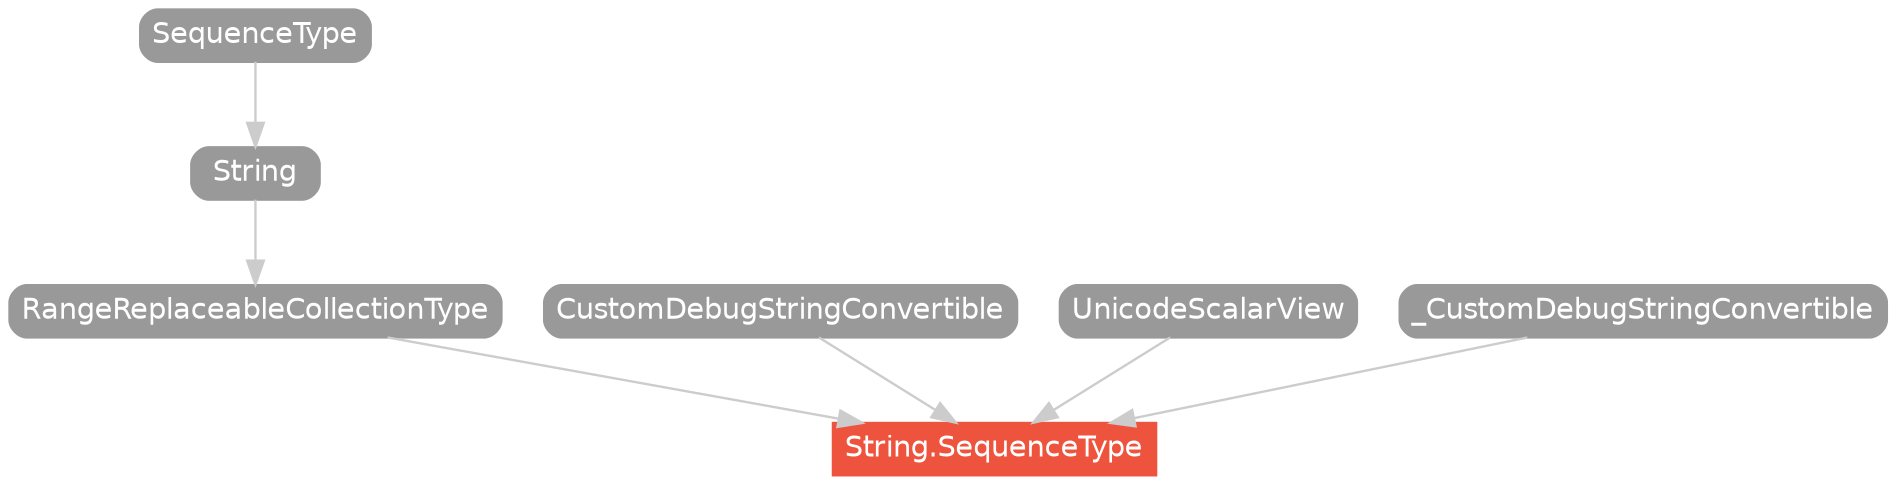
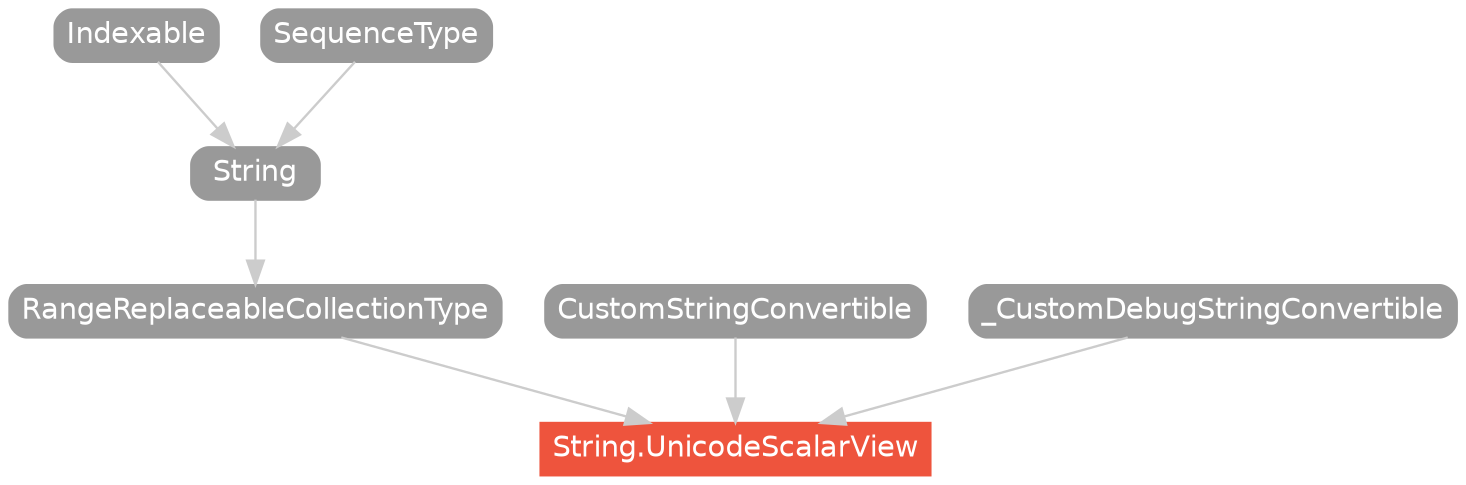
none -> (137, 36)
(781, 311) -> none
(1208, 311) -> (735, 311)
(995, 449) -> (735, 449)
